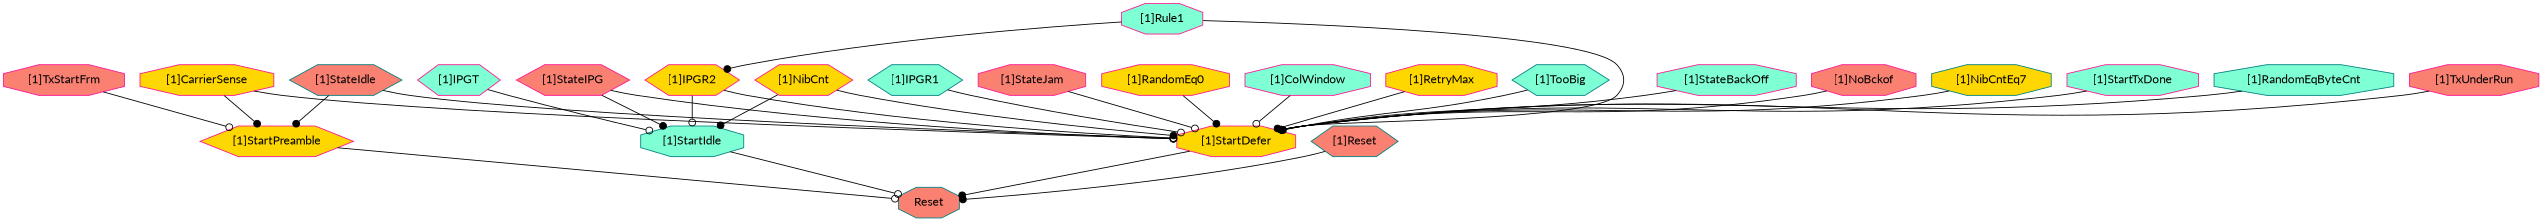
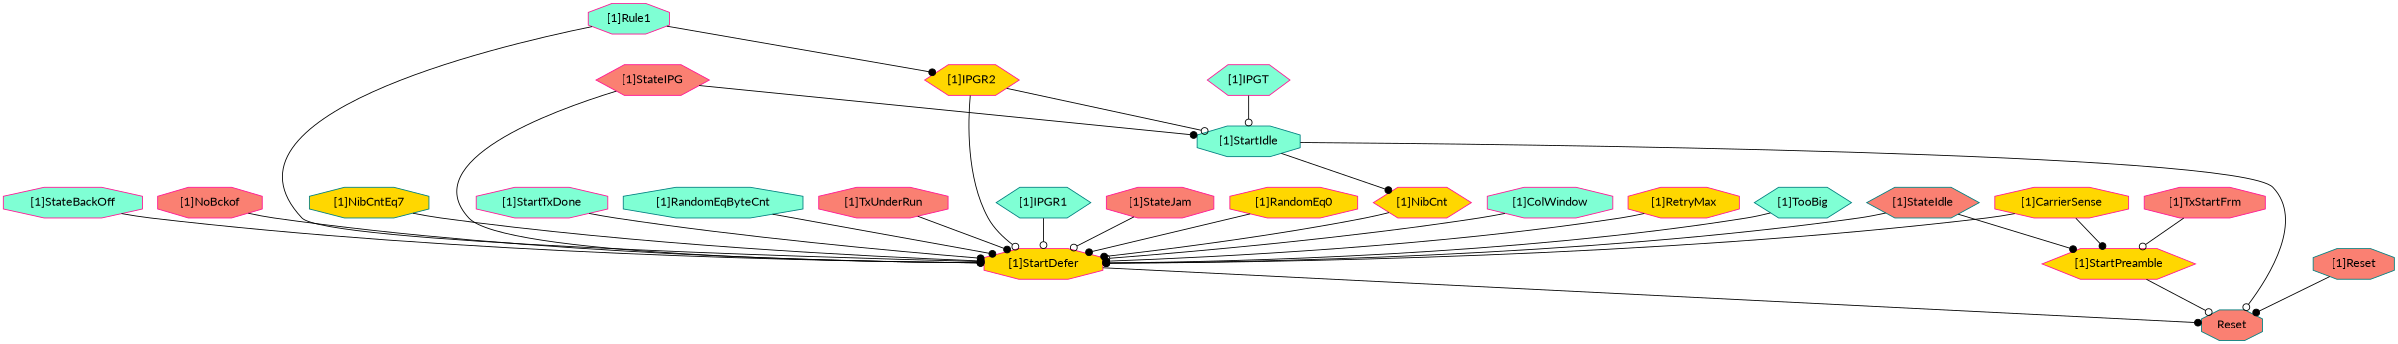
(759, 105) -> (1333, 171)
(1355, 141) -> (2354, 264)
